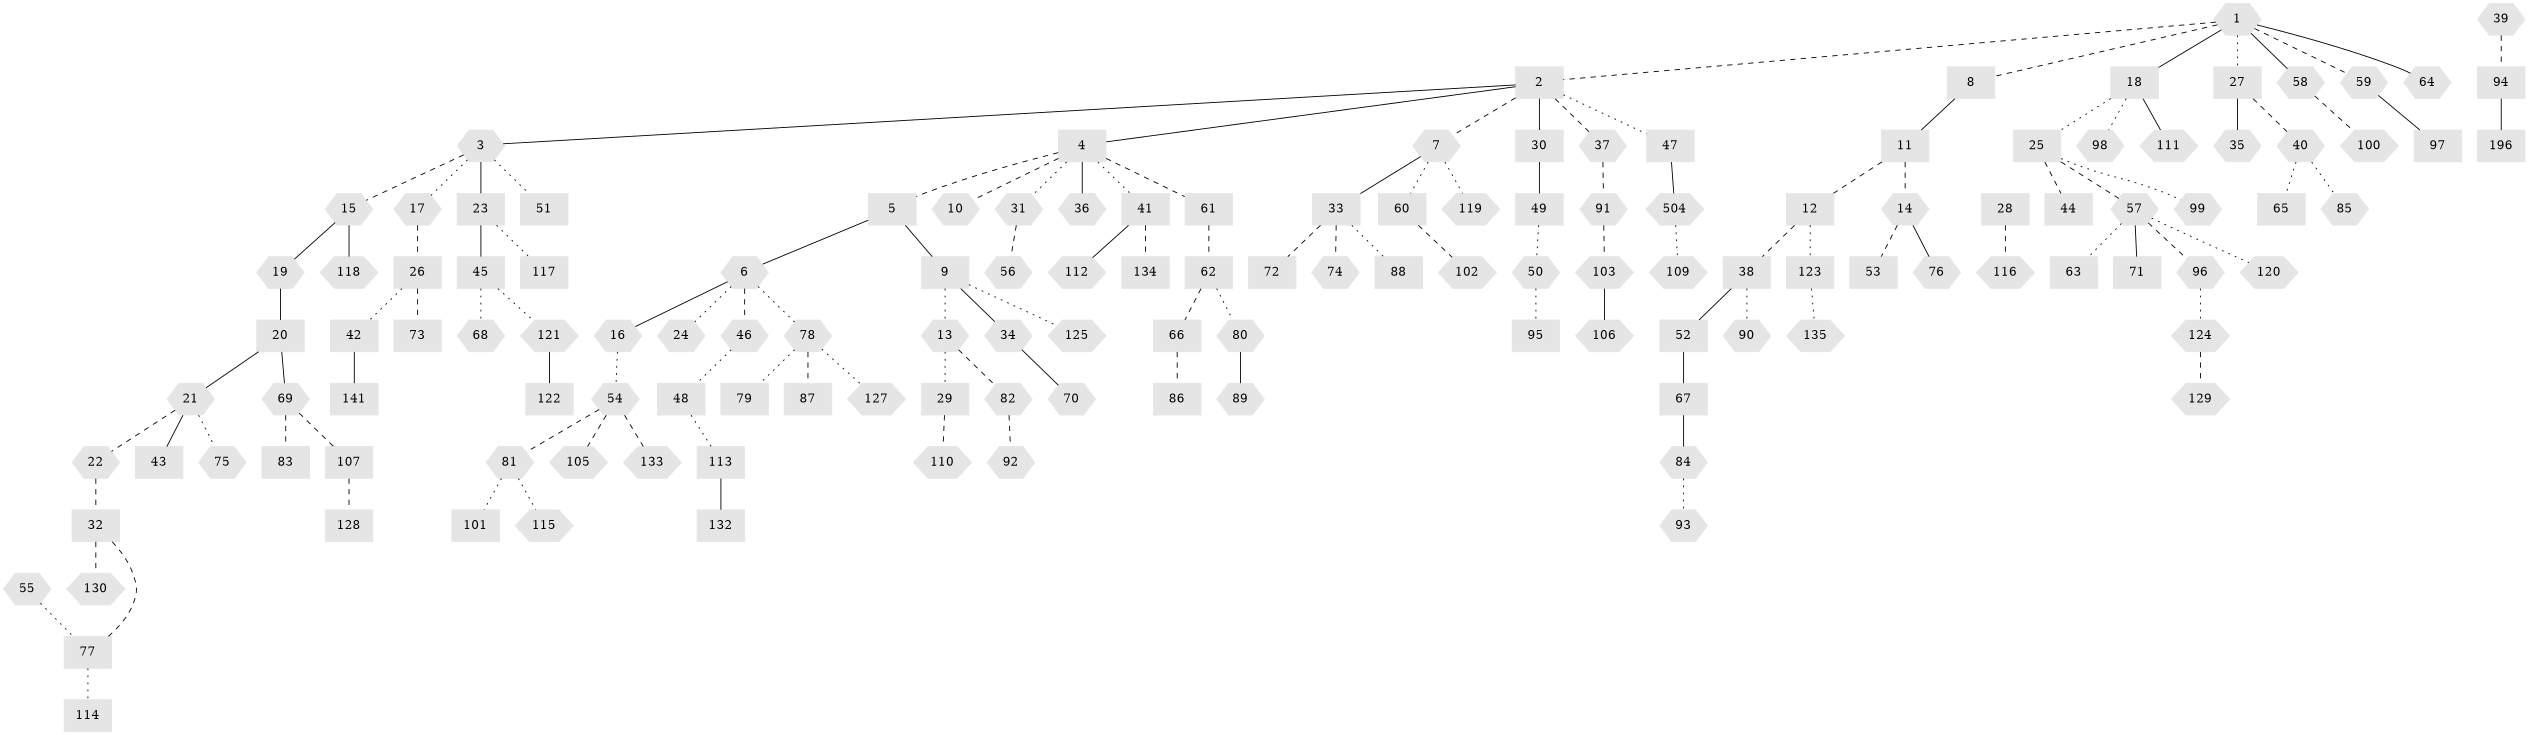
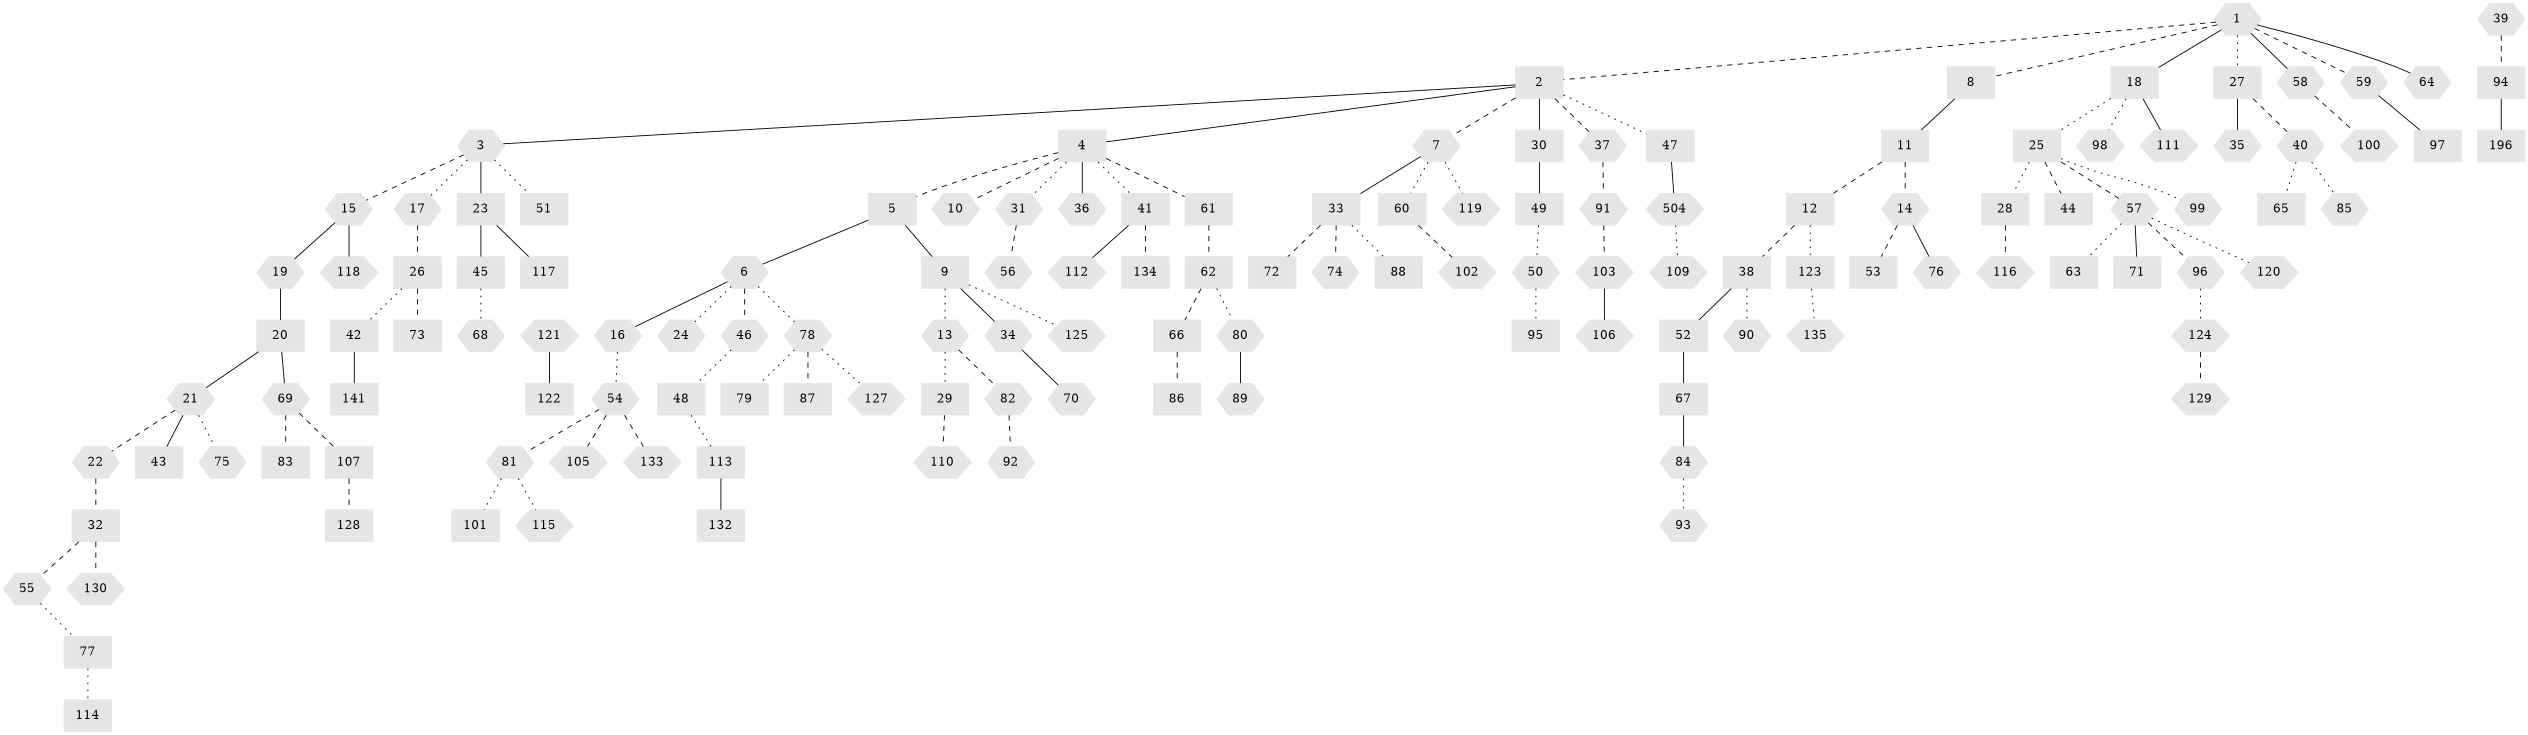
none -> (2021, 178)
(513, 241) -> (513, 241)
(516, 305) -> none
(136, 590) -> (60, 559)
